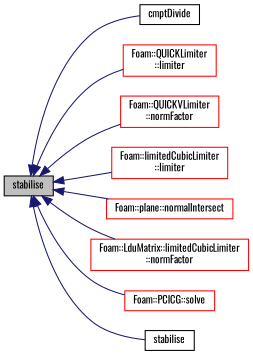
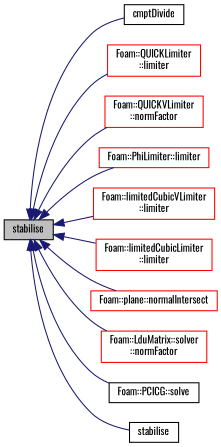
none -> (154, 158)
none -> (154, 204)
(170, 255) -> (154, 347)
(170, 301) -> (154, 393)
